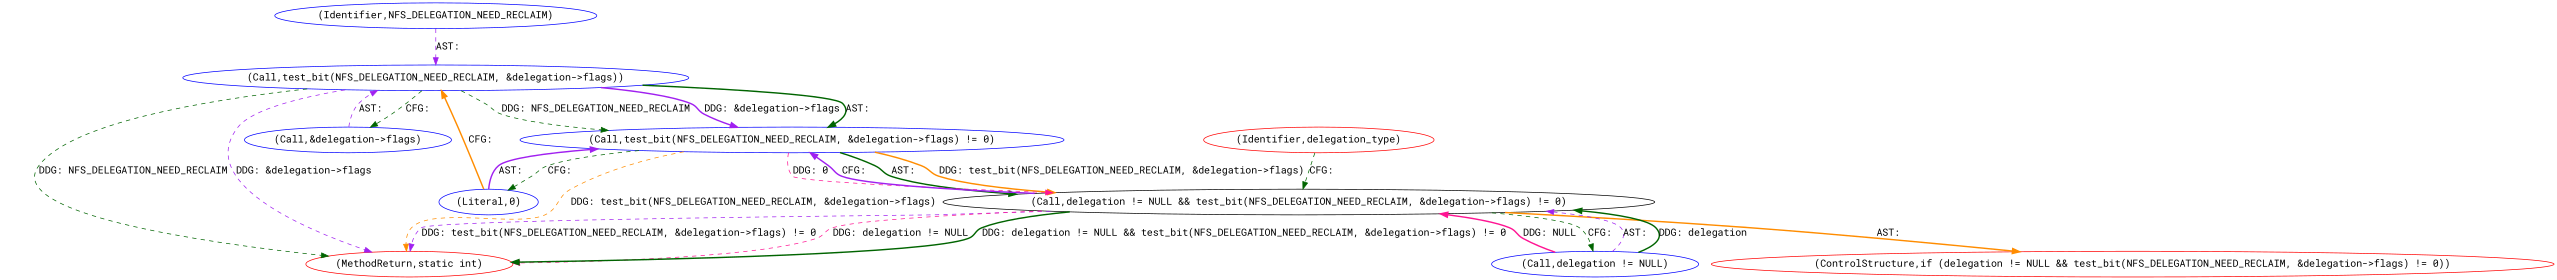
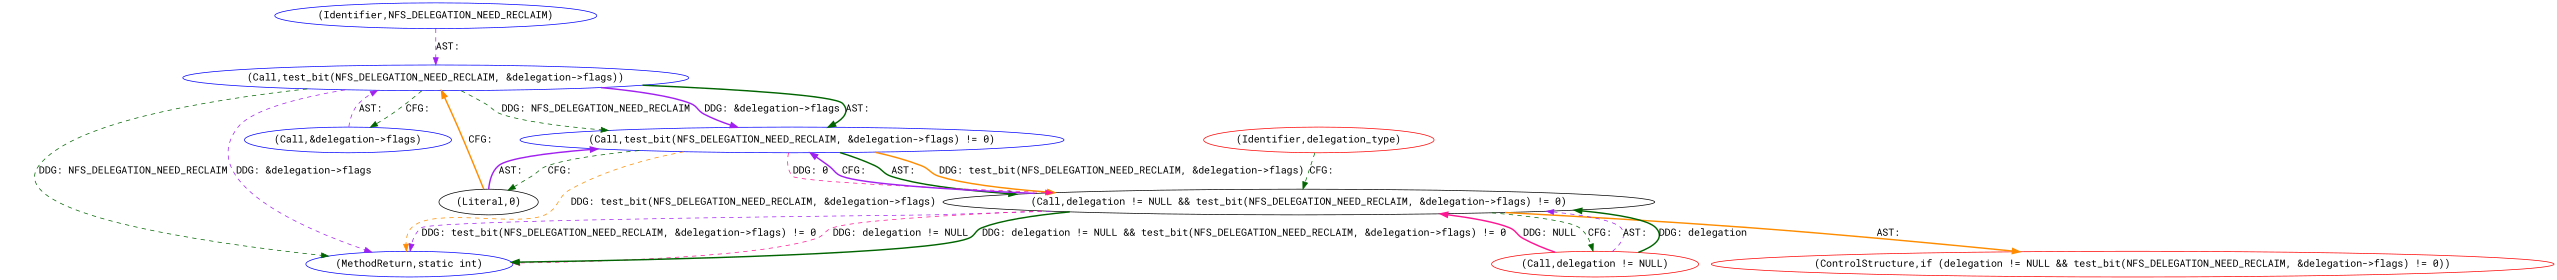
(489, 202) -> (489, 202)
(409, 264) -> (409, 264)
(1595, 264) -> (1595, 264)
